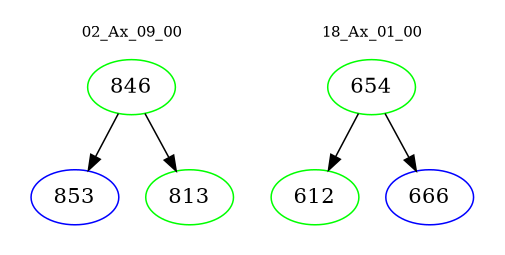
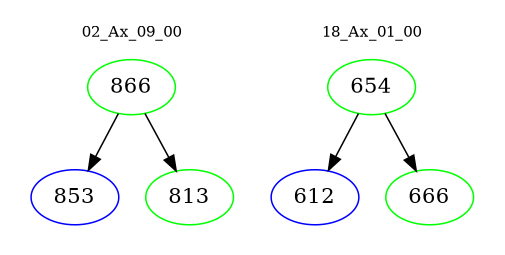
(132, 87) -> (132, 87)
(315, 197) -> (315, 197)
(430, 197) -> (430, 197)
